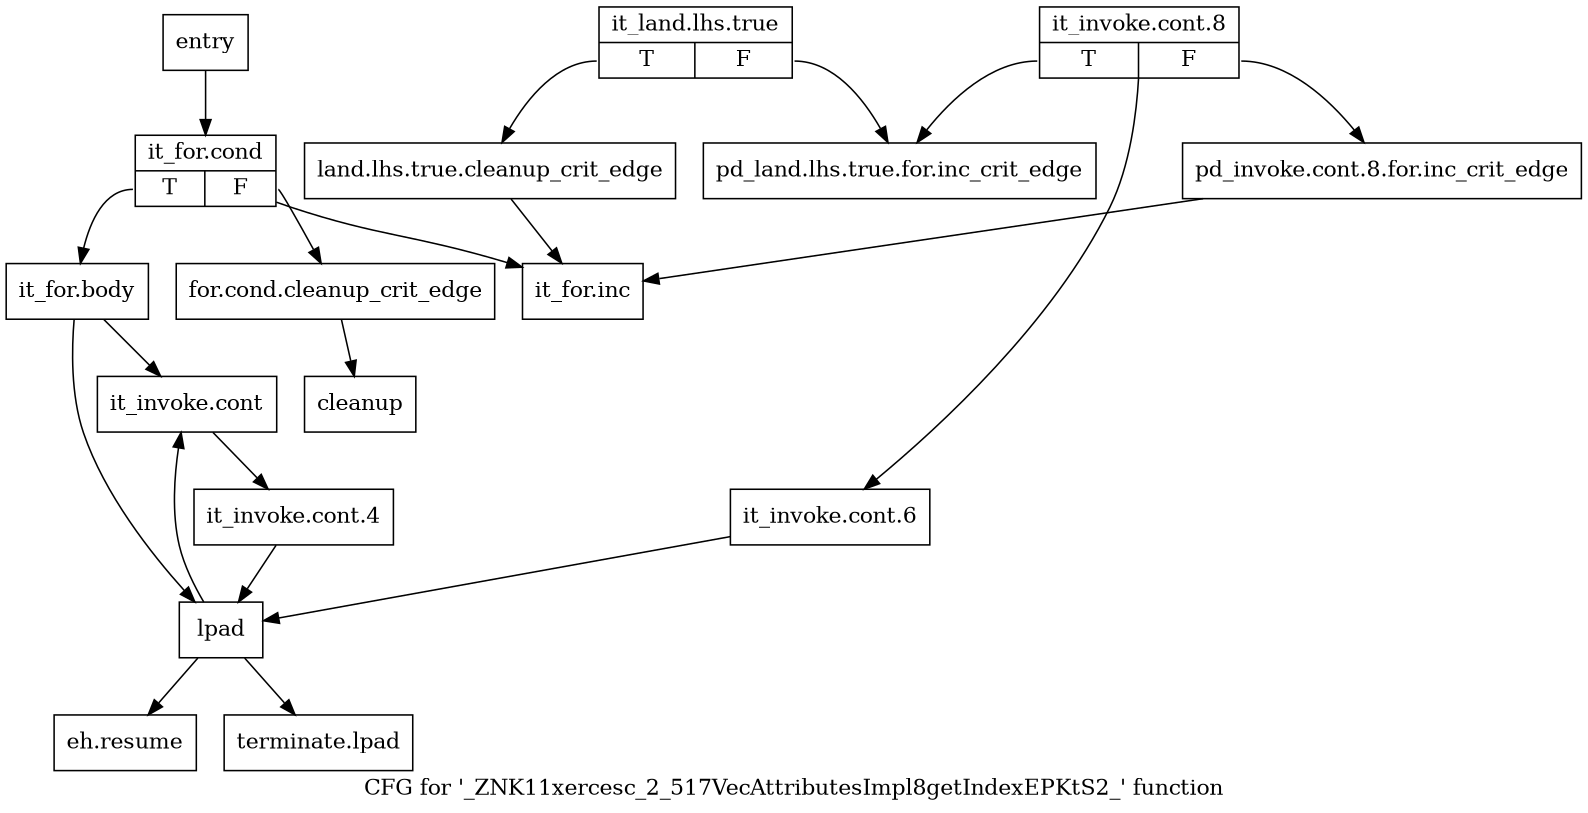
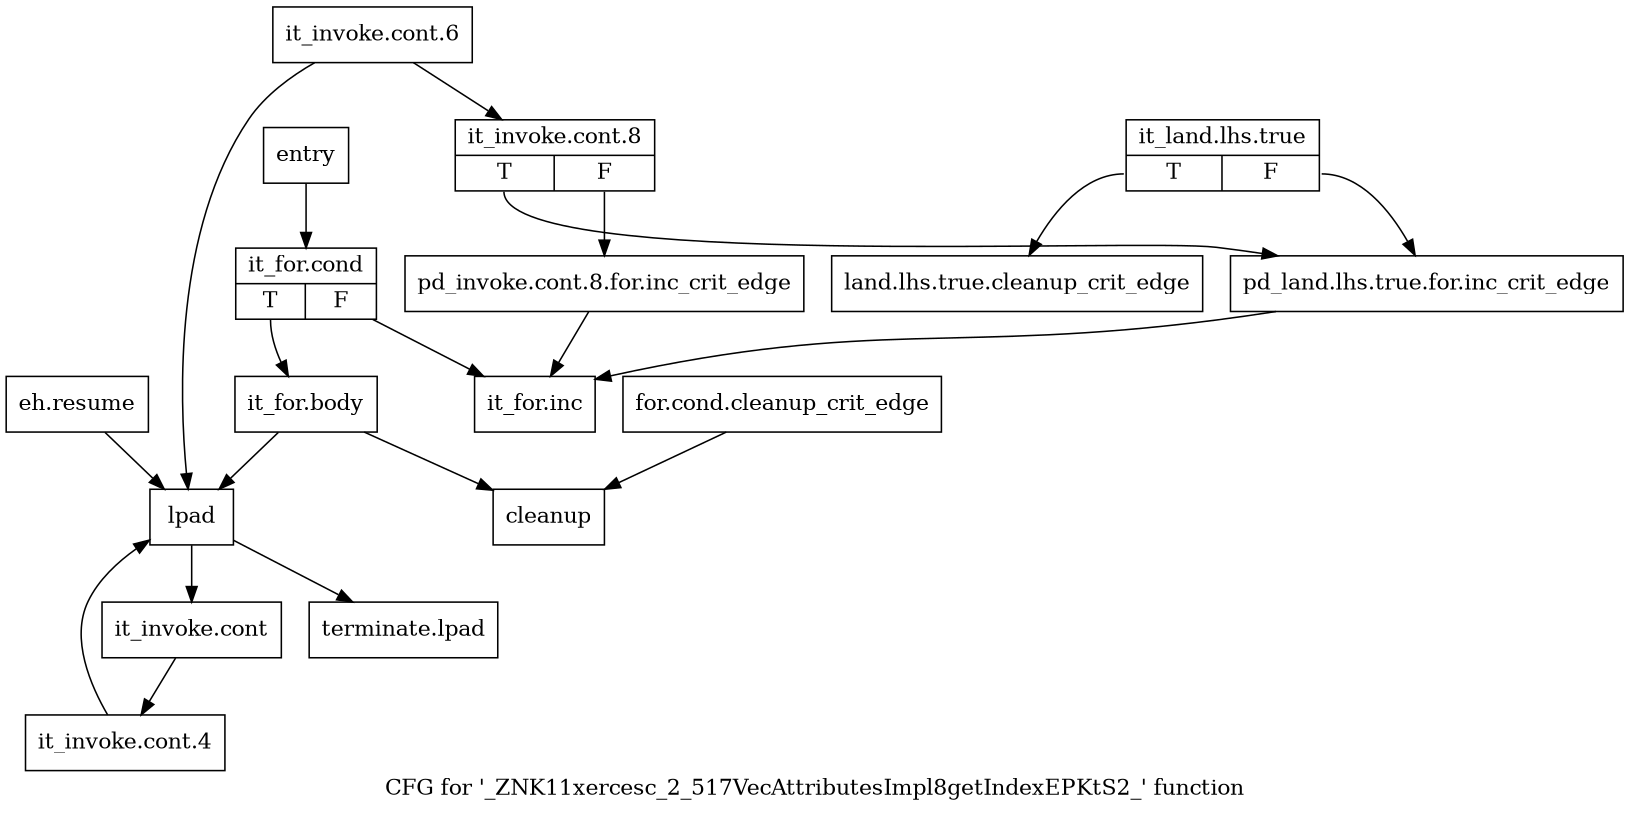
(297, 219) -> none
(532, 225) -> (943, 338)
(1049, 303) -> (451, 87)
(127, 342) -> (421, 458)
(178, 681) -> (129, 455)
